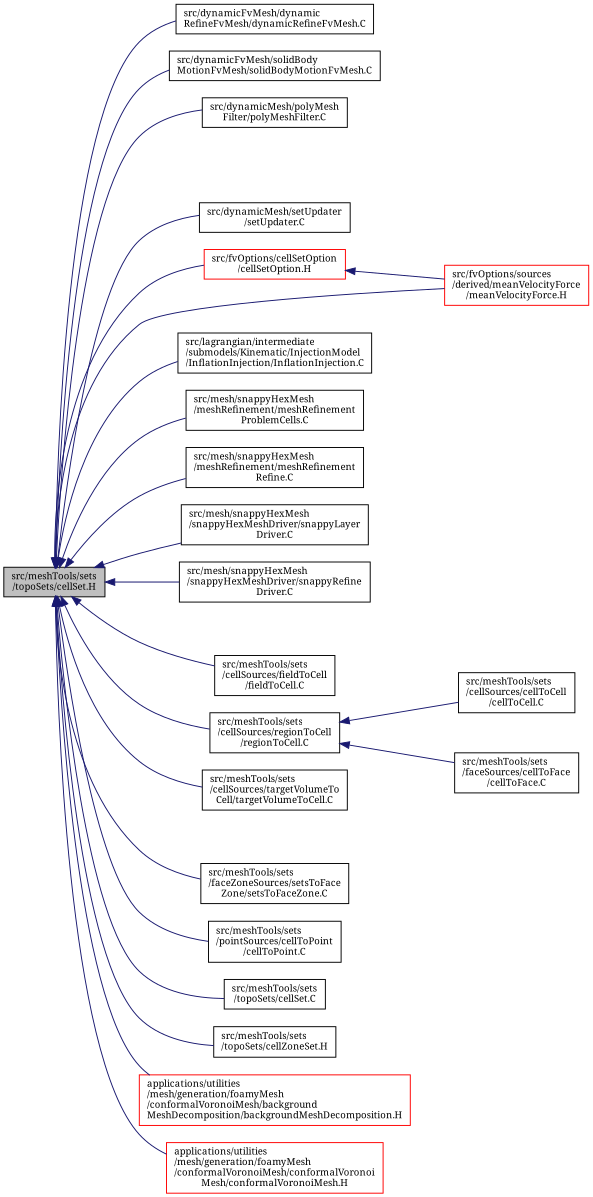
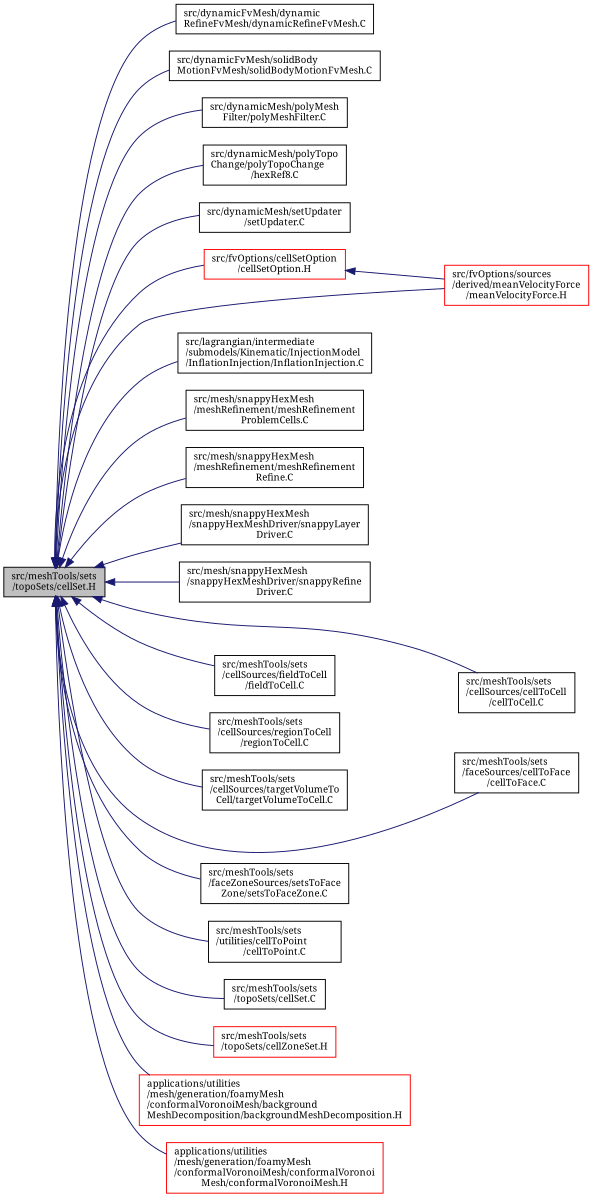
none -> (275, 165)
(404, 711) -> (292, 628)
(402, 754) -> (194, 843)
(275, 942) -> (275, 942)
(275, 1042) -> (275, 1042)
